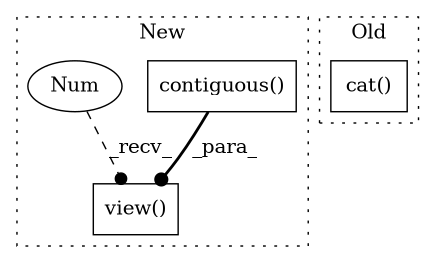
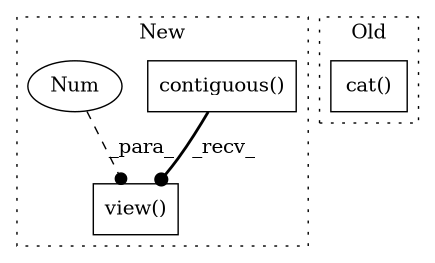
(141, 148) -> (141, 148)
(225, 148) -> (224, 148)
